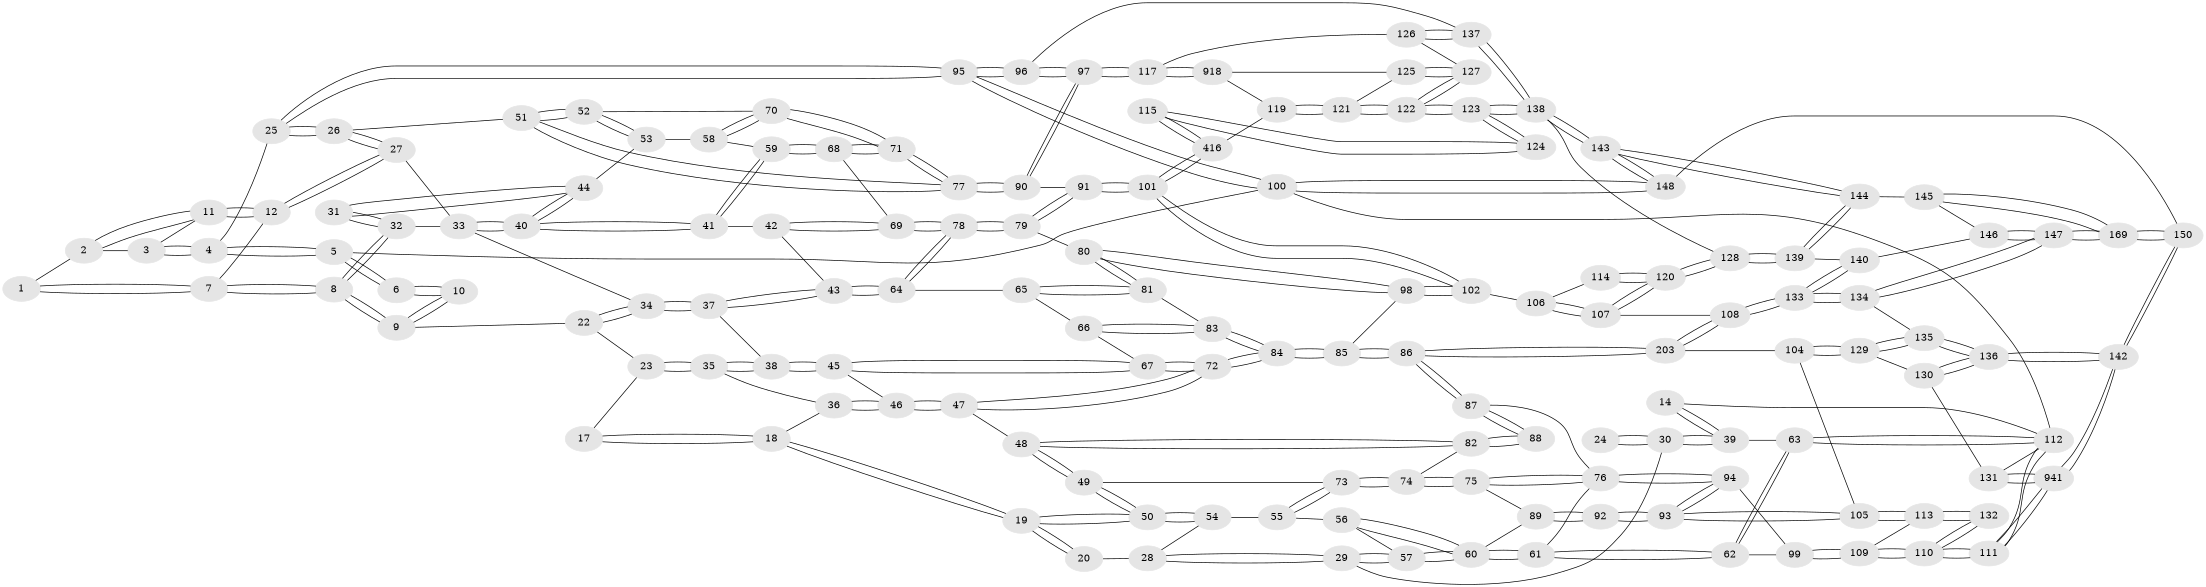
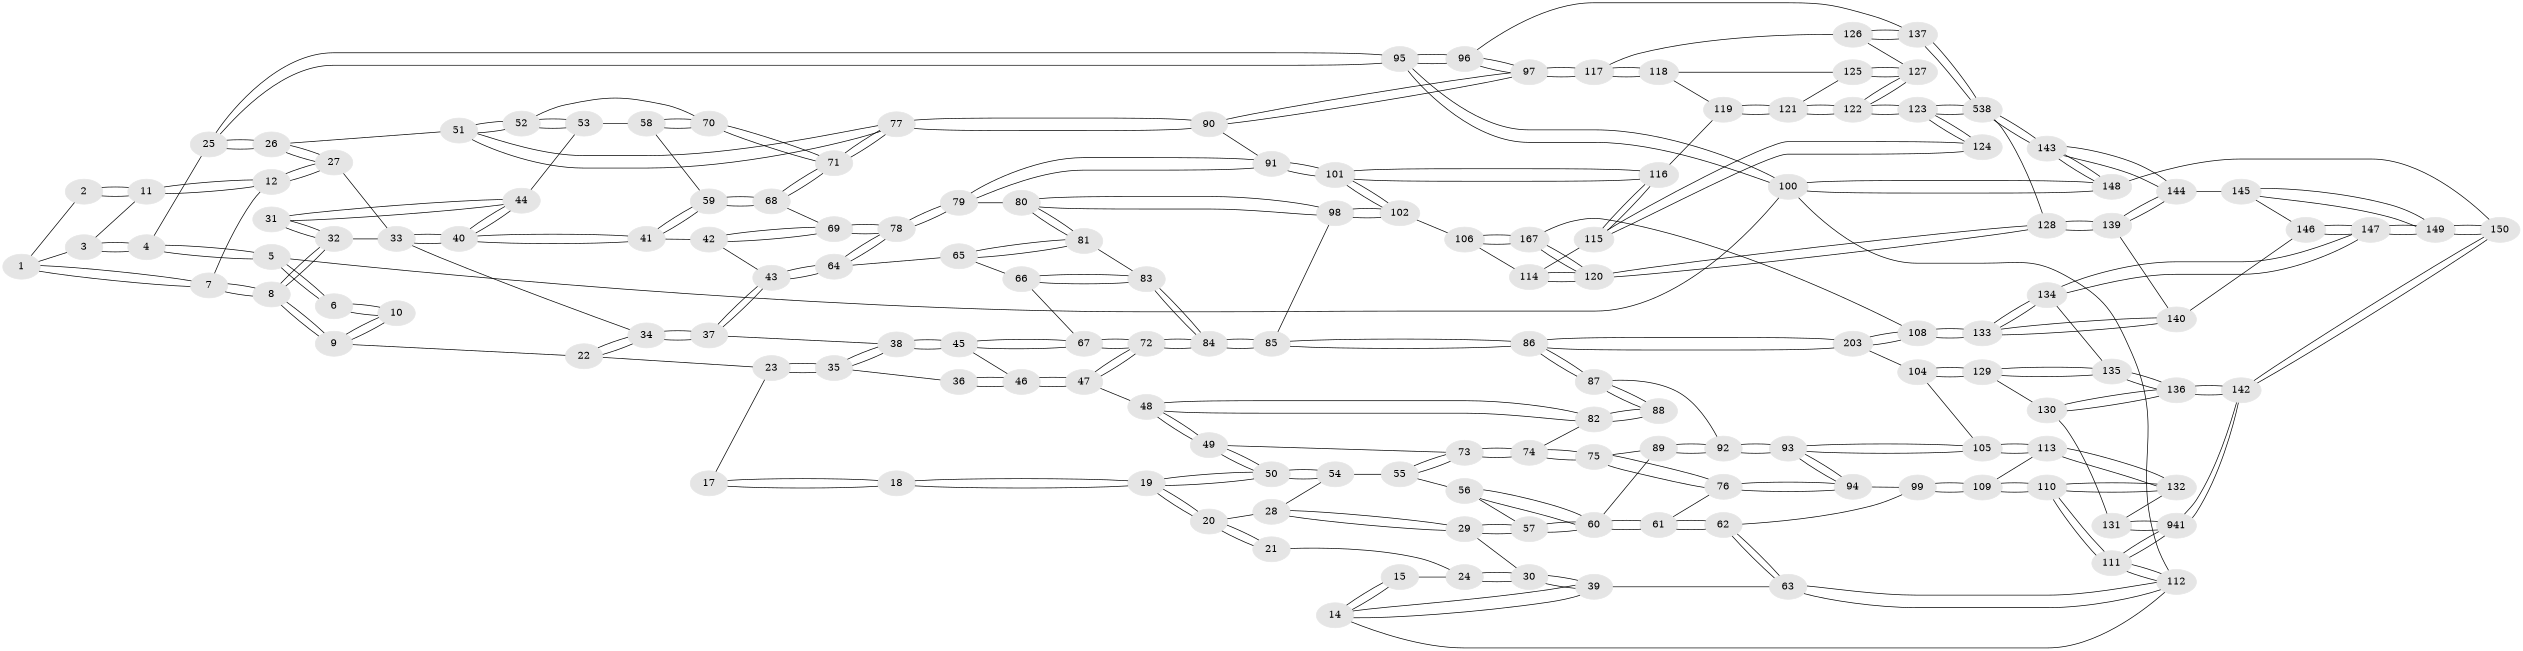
(1212, 72) -> (1659, 72)
(1536, 110) -> (1982, 110)
(1212, 149) -> (1659, 175)
(2118, 235) -> (2435, 230)
(115, 251) -> (53, 257)
none -> (1570, 254)
(1601, 315) -> (1529, 240)
(1552, 418) -> (1675, 391)
(803, 422) -> none
(2021, 459) -> (2144, 507)
none -> (1272, 549)
none -> (1400, 577)
